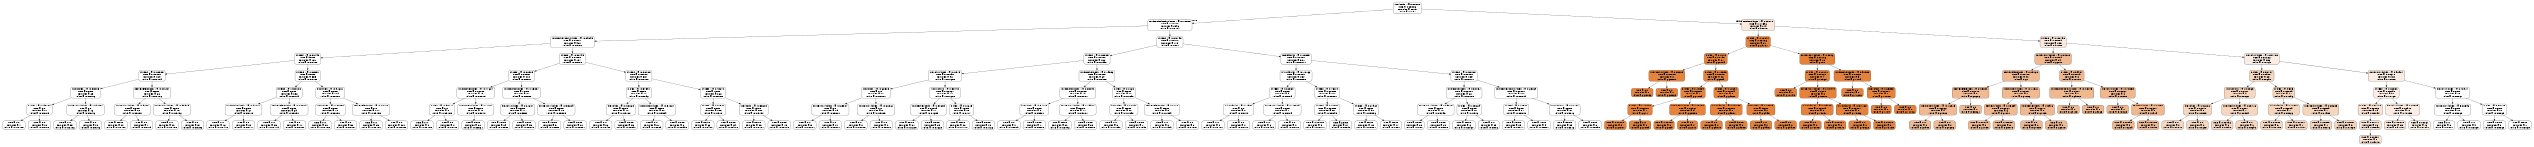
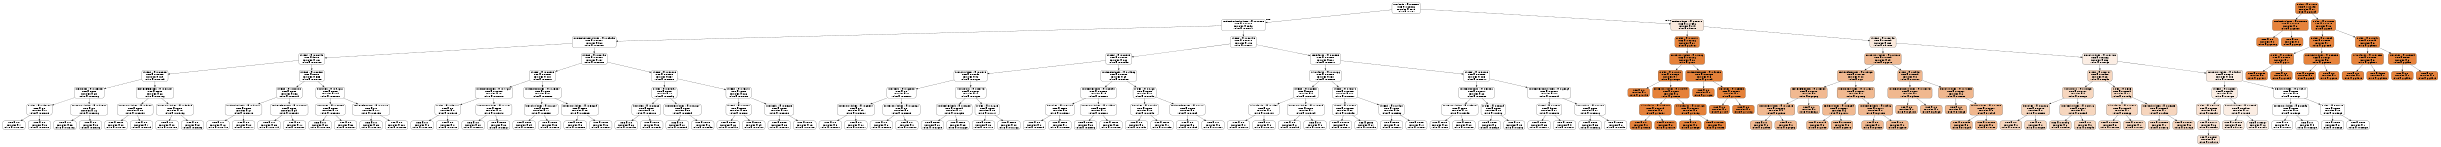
(1737, 50) -> none
none -> (473, 125)
